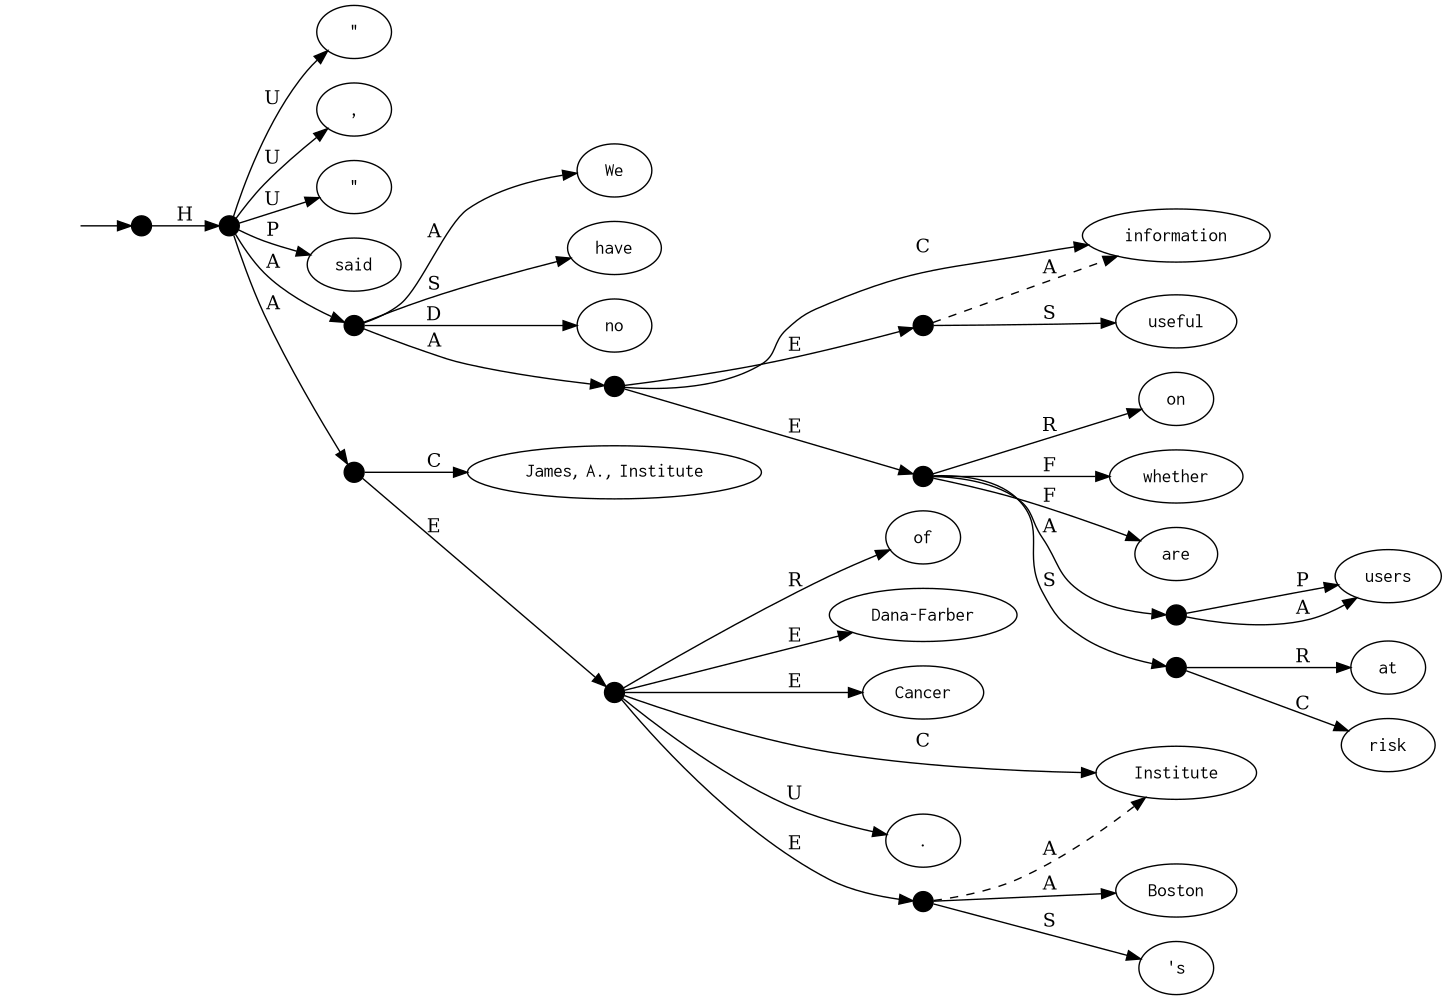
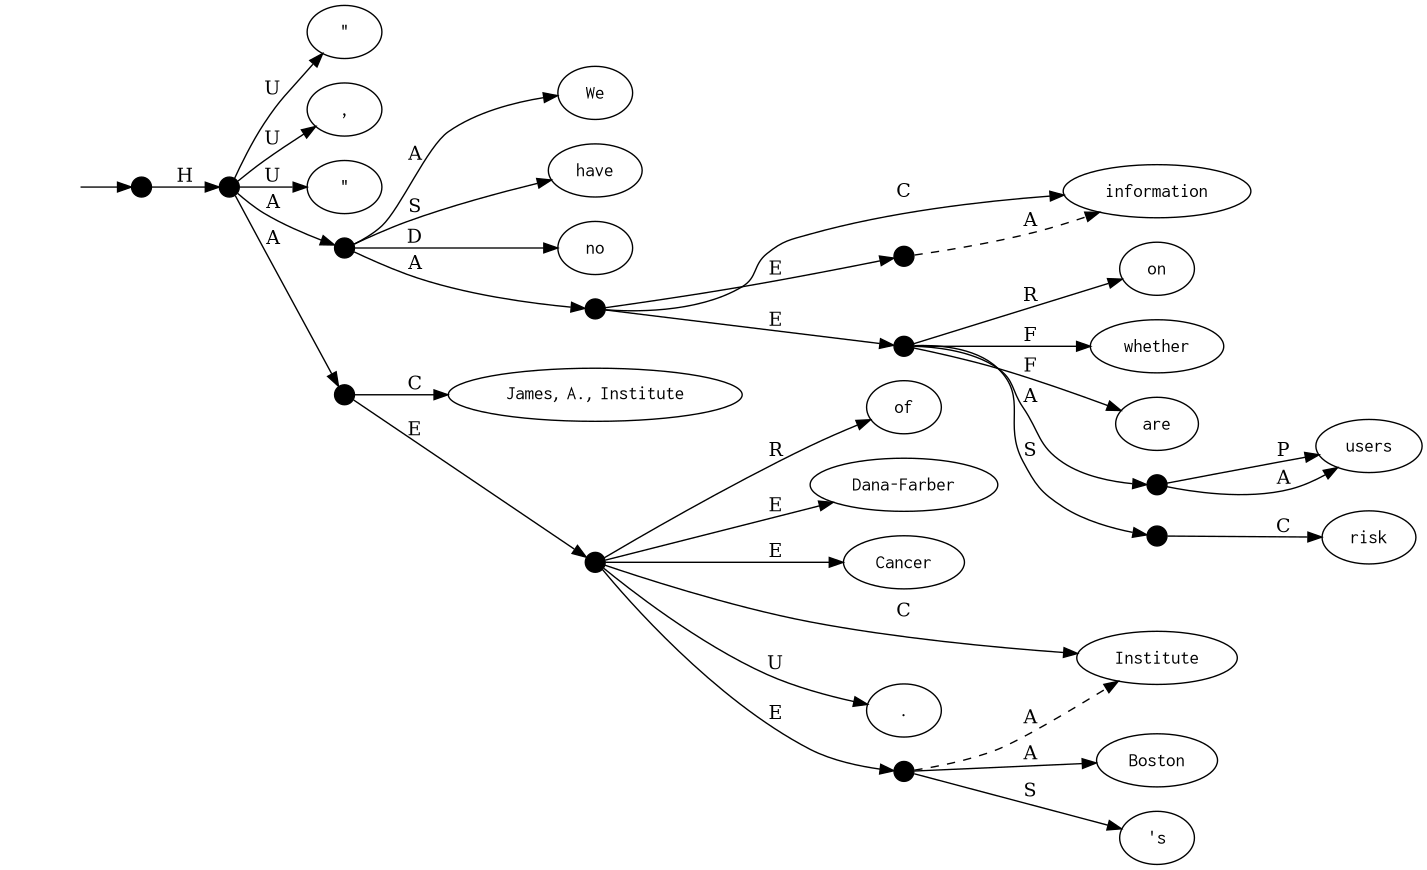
(354, 265) -> none
(1176, 321) -> none
(1388, 668) -> none
